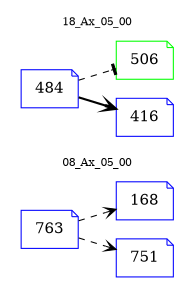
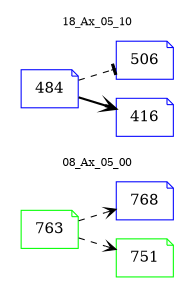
(97, 23) -> (97, 23)
(145, 60) -> (145, 60)
(145, 201) -> (145, 201)
(50, 229) -> (50, 229)
(145, 258) -> (145, 258)
